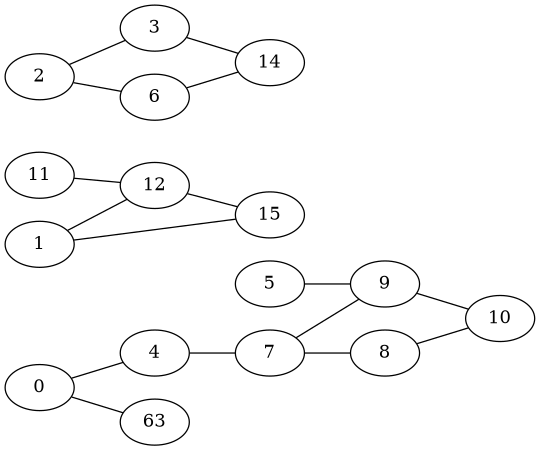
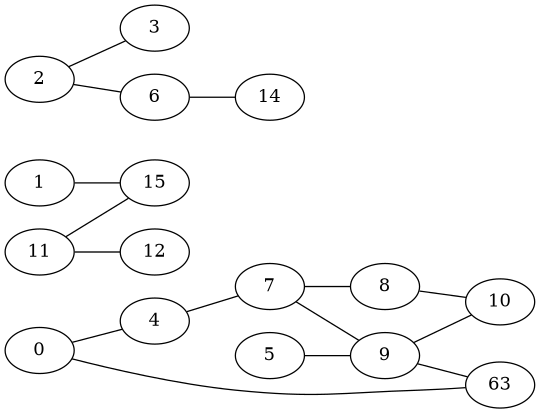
(213, 45) -> none
(212, 200) -> (97, 217)
(97, 215) -> none
none -> (443, 370)
